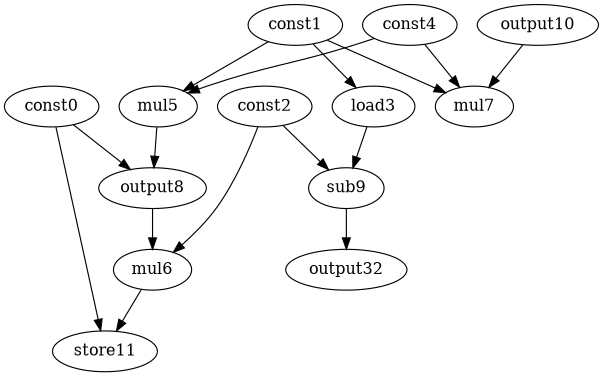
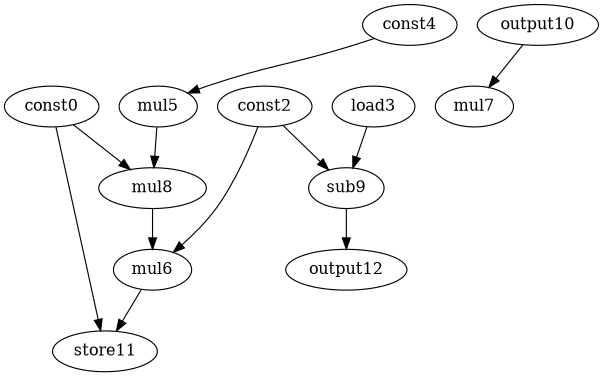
(295, 25) -> none
(439, 61) -> none
(153, 188) -> (153, 188)
(346, 270) -> (346, 270)
